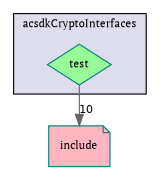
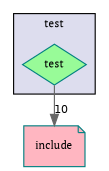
(80, 24) -> (54, 24)
